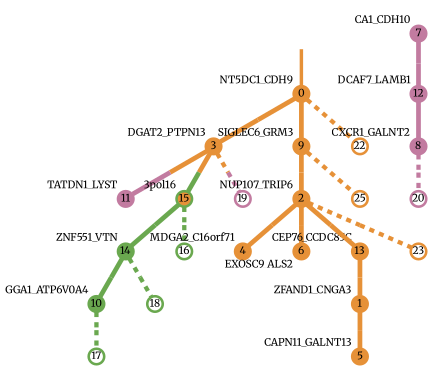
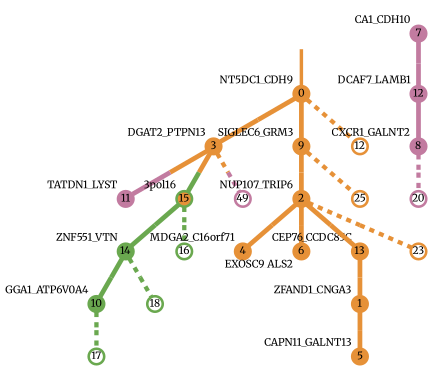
(360, 146) -> (360, 146)
(243, 199) -> (243, 199)
